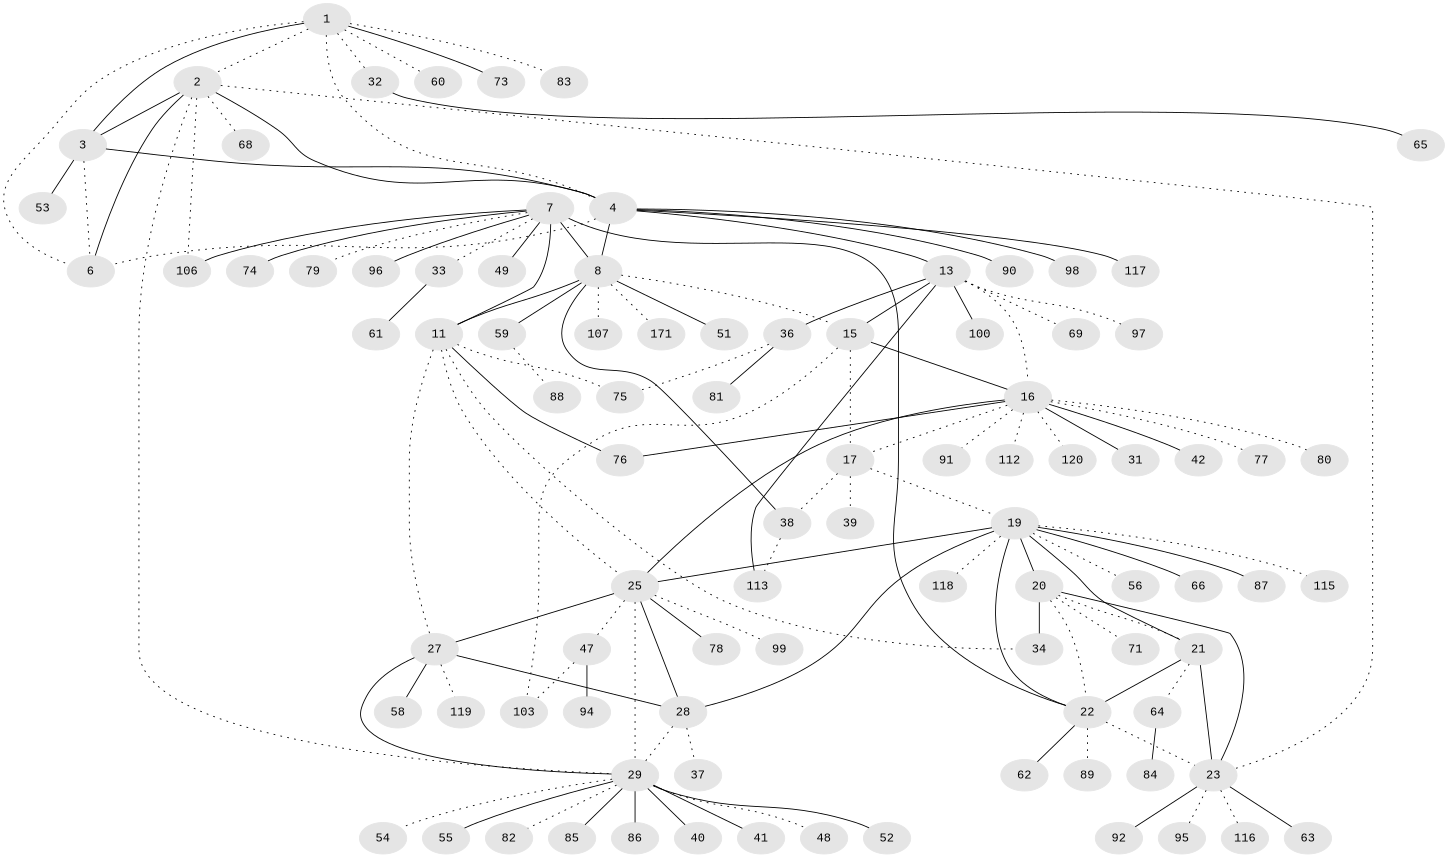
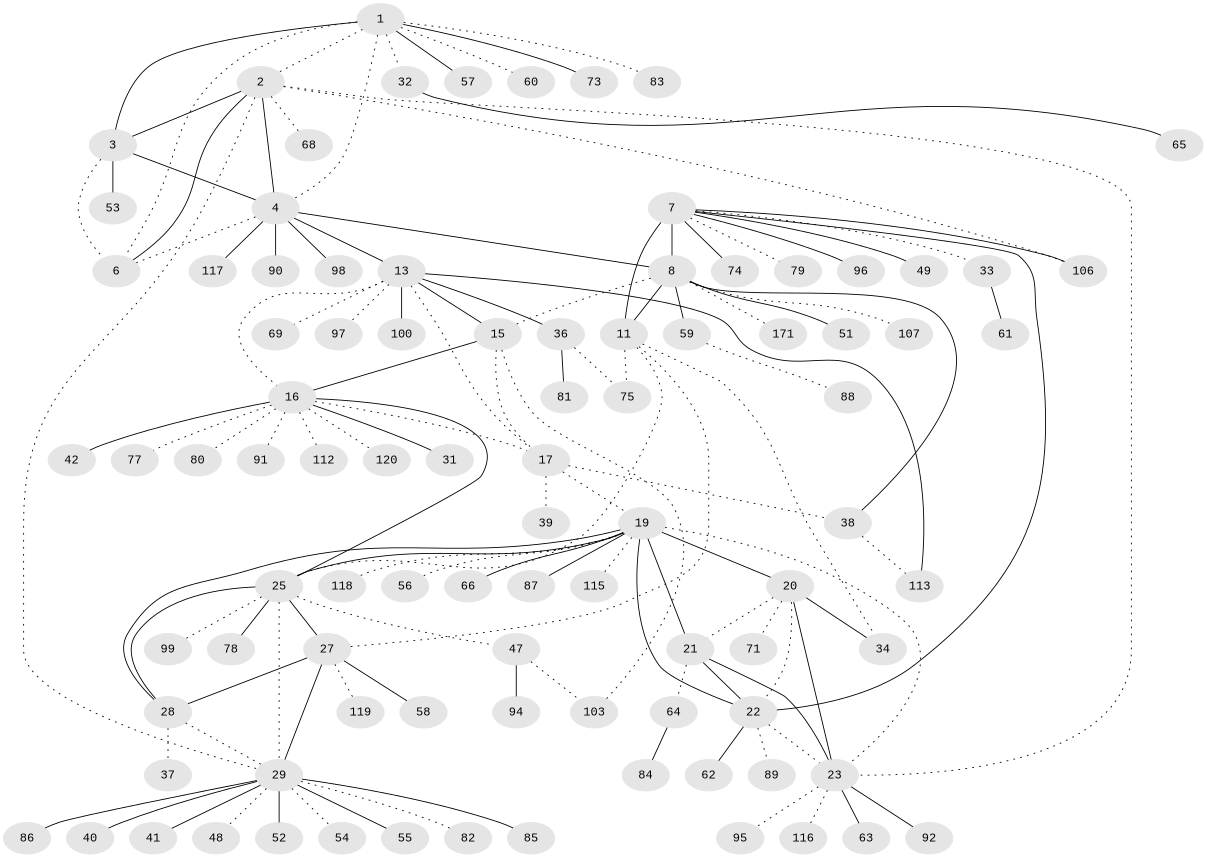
none -> (468, 82)
none -> (464, 372)
(620, 460) -> none
none -> (868, 595)
